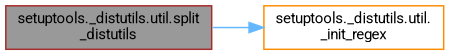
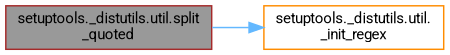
(109, 28) -> (109, 28)
